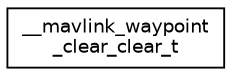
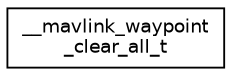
(116, 38) -> (116, 38)
